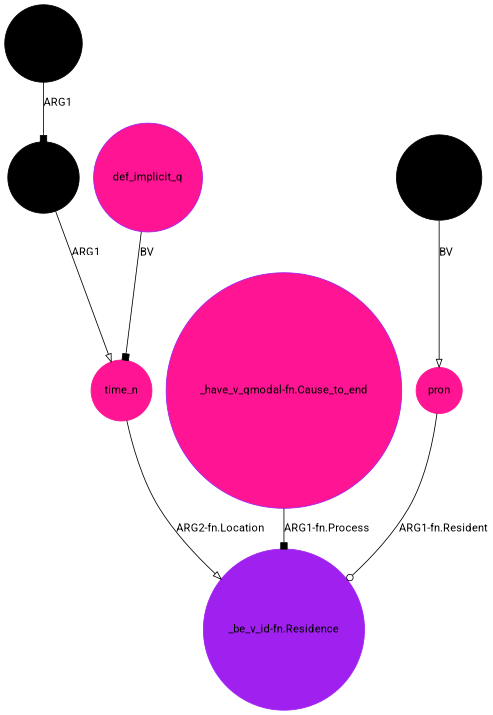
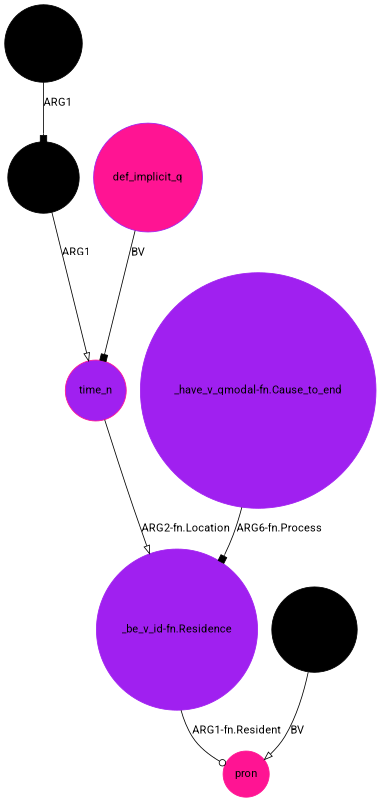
(122, 391) -> (96, 391)
(284, 391) -> (258, 391)
(411, 503) -> (195, 740)
(327, 529) -> (280, 529)
